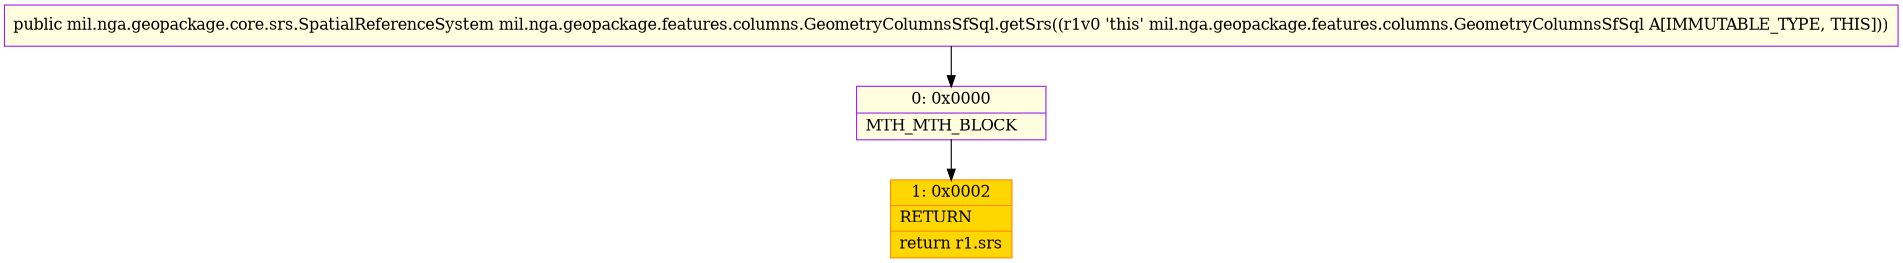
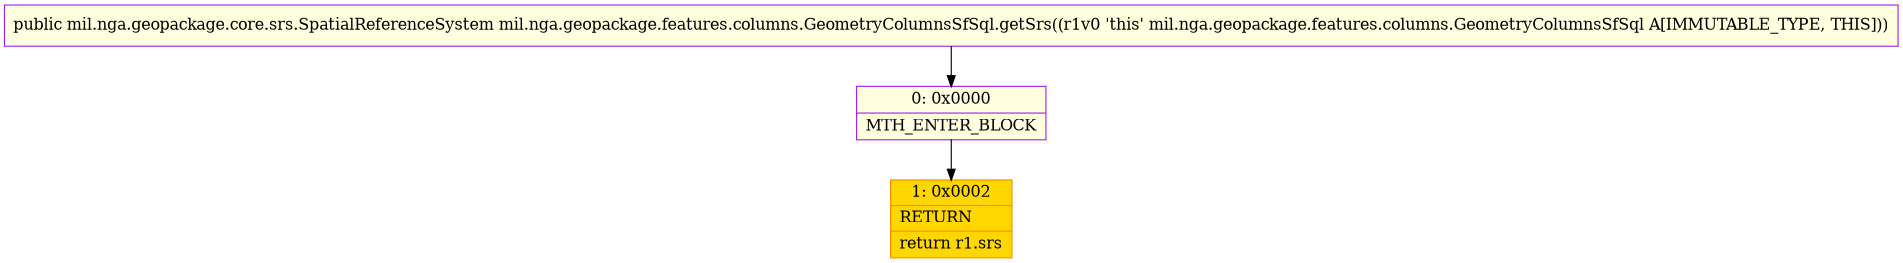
(941, 126) -> (951, 126)
